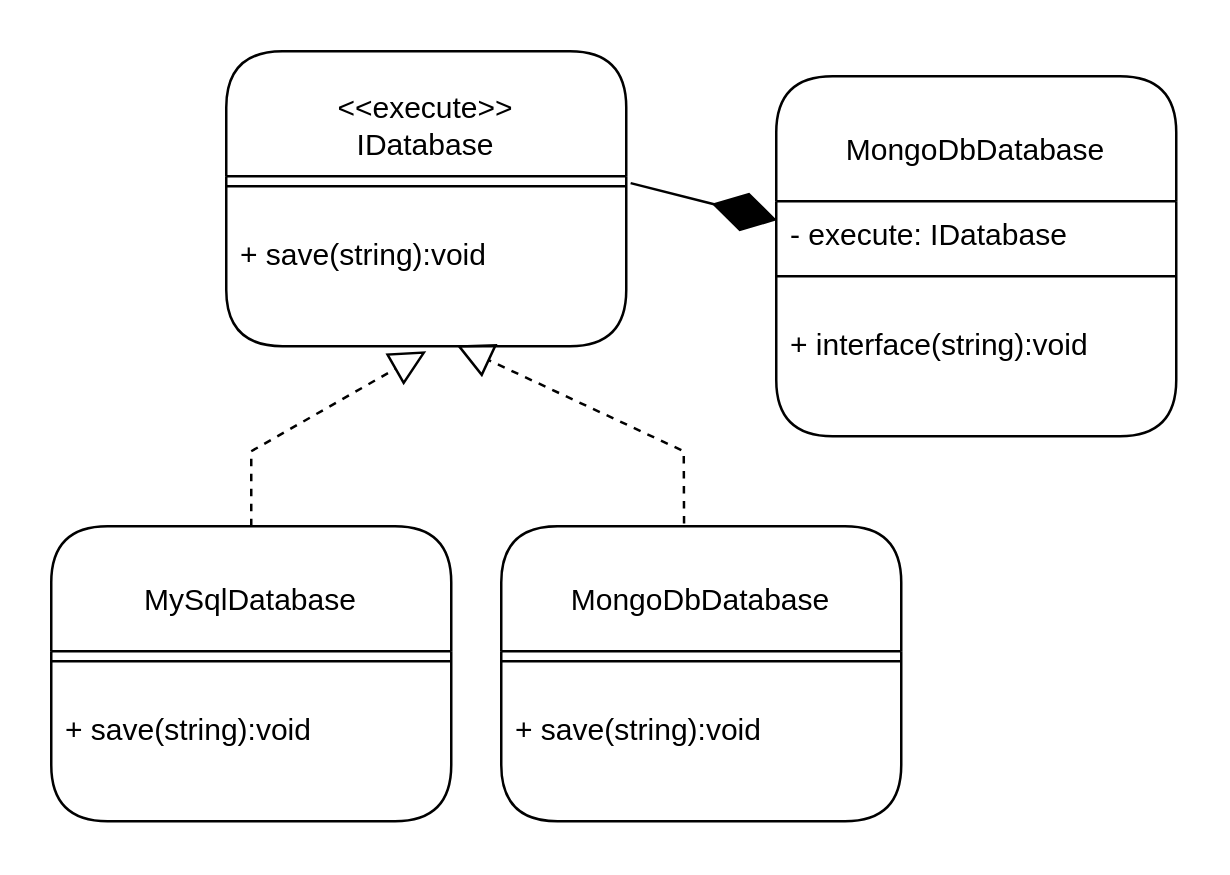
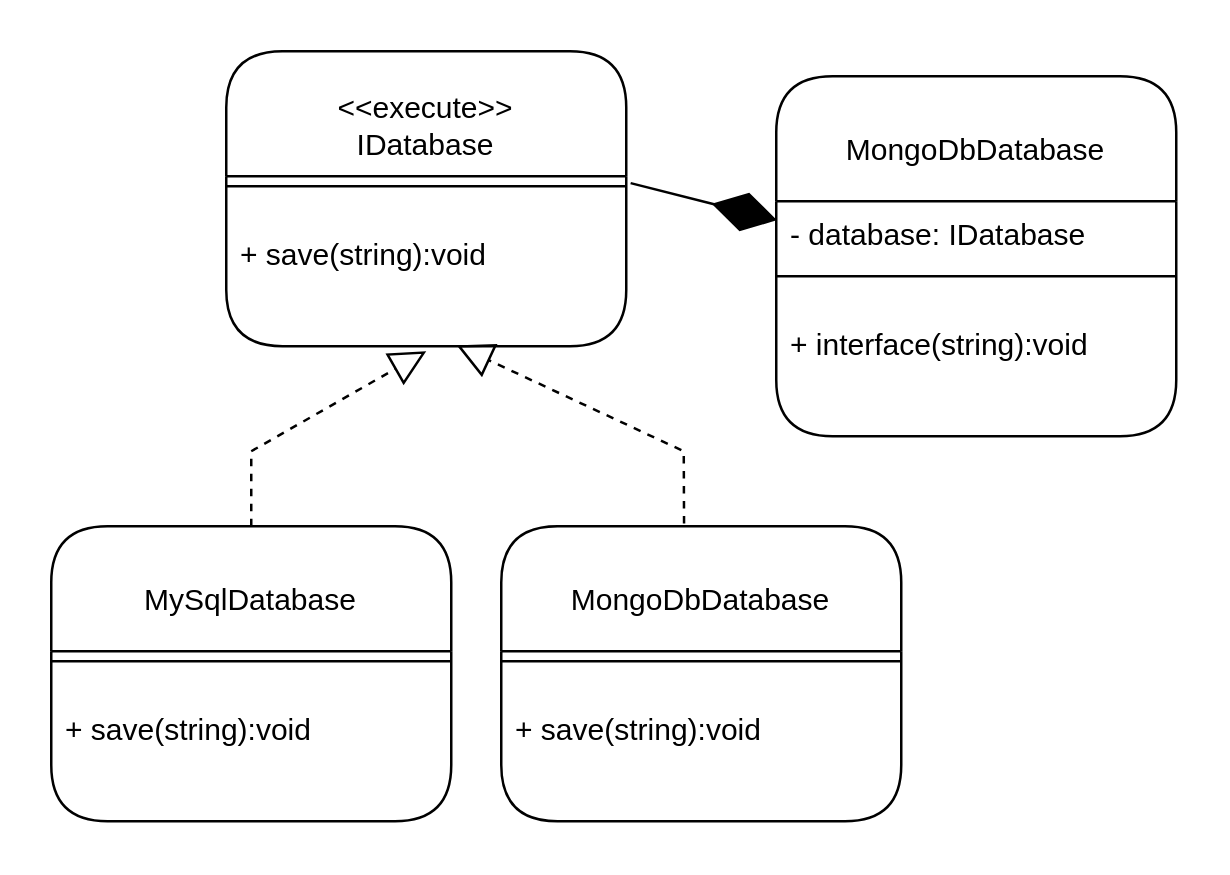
(948, 237) -> (956, 237)
